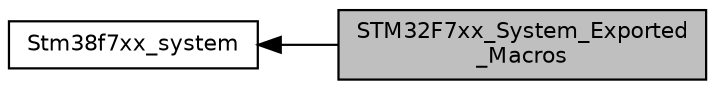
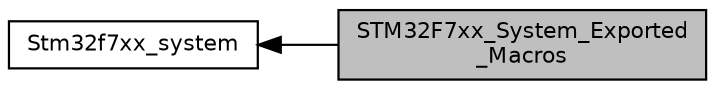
(133, 45) -> (133, 45)
